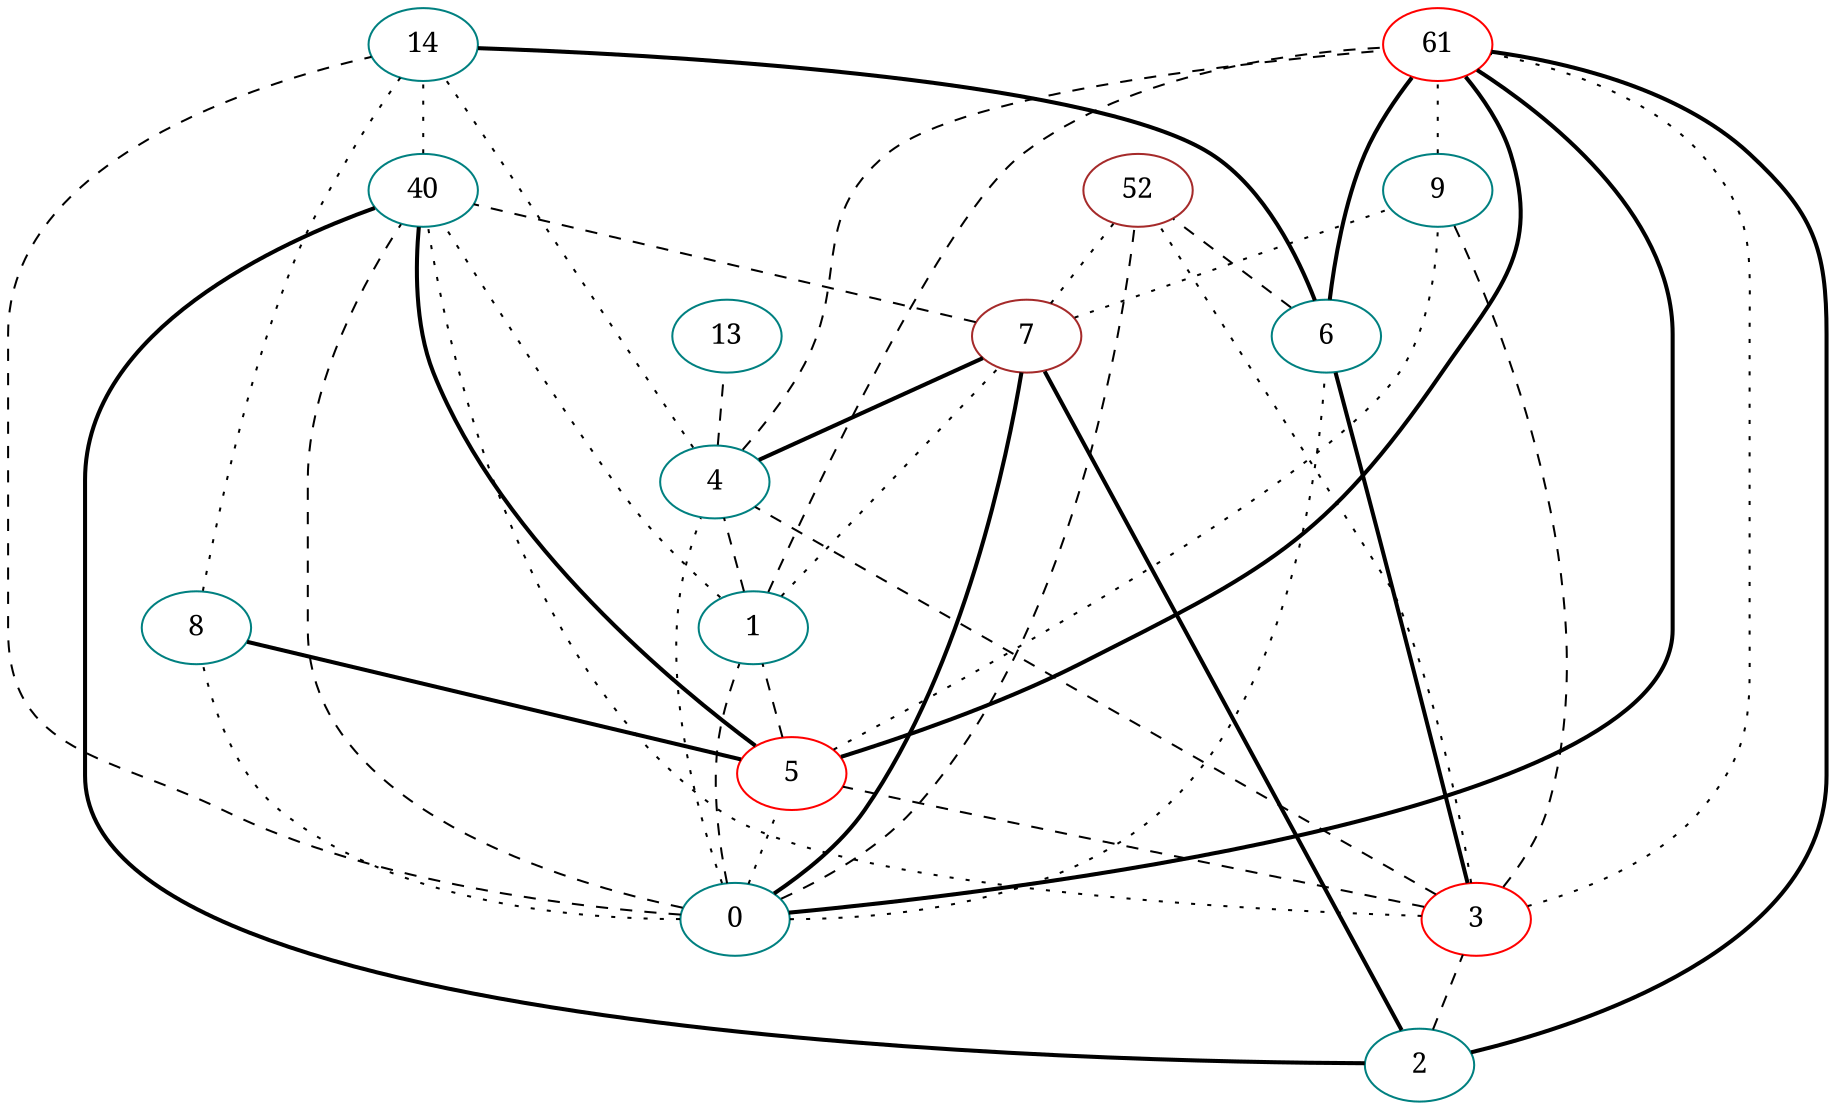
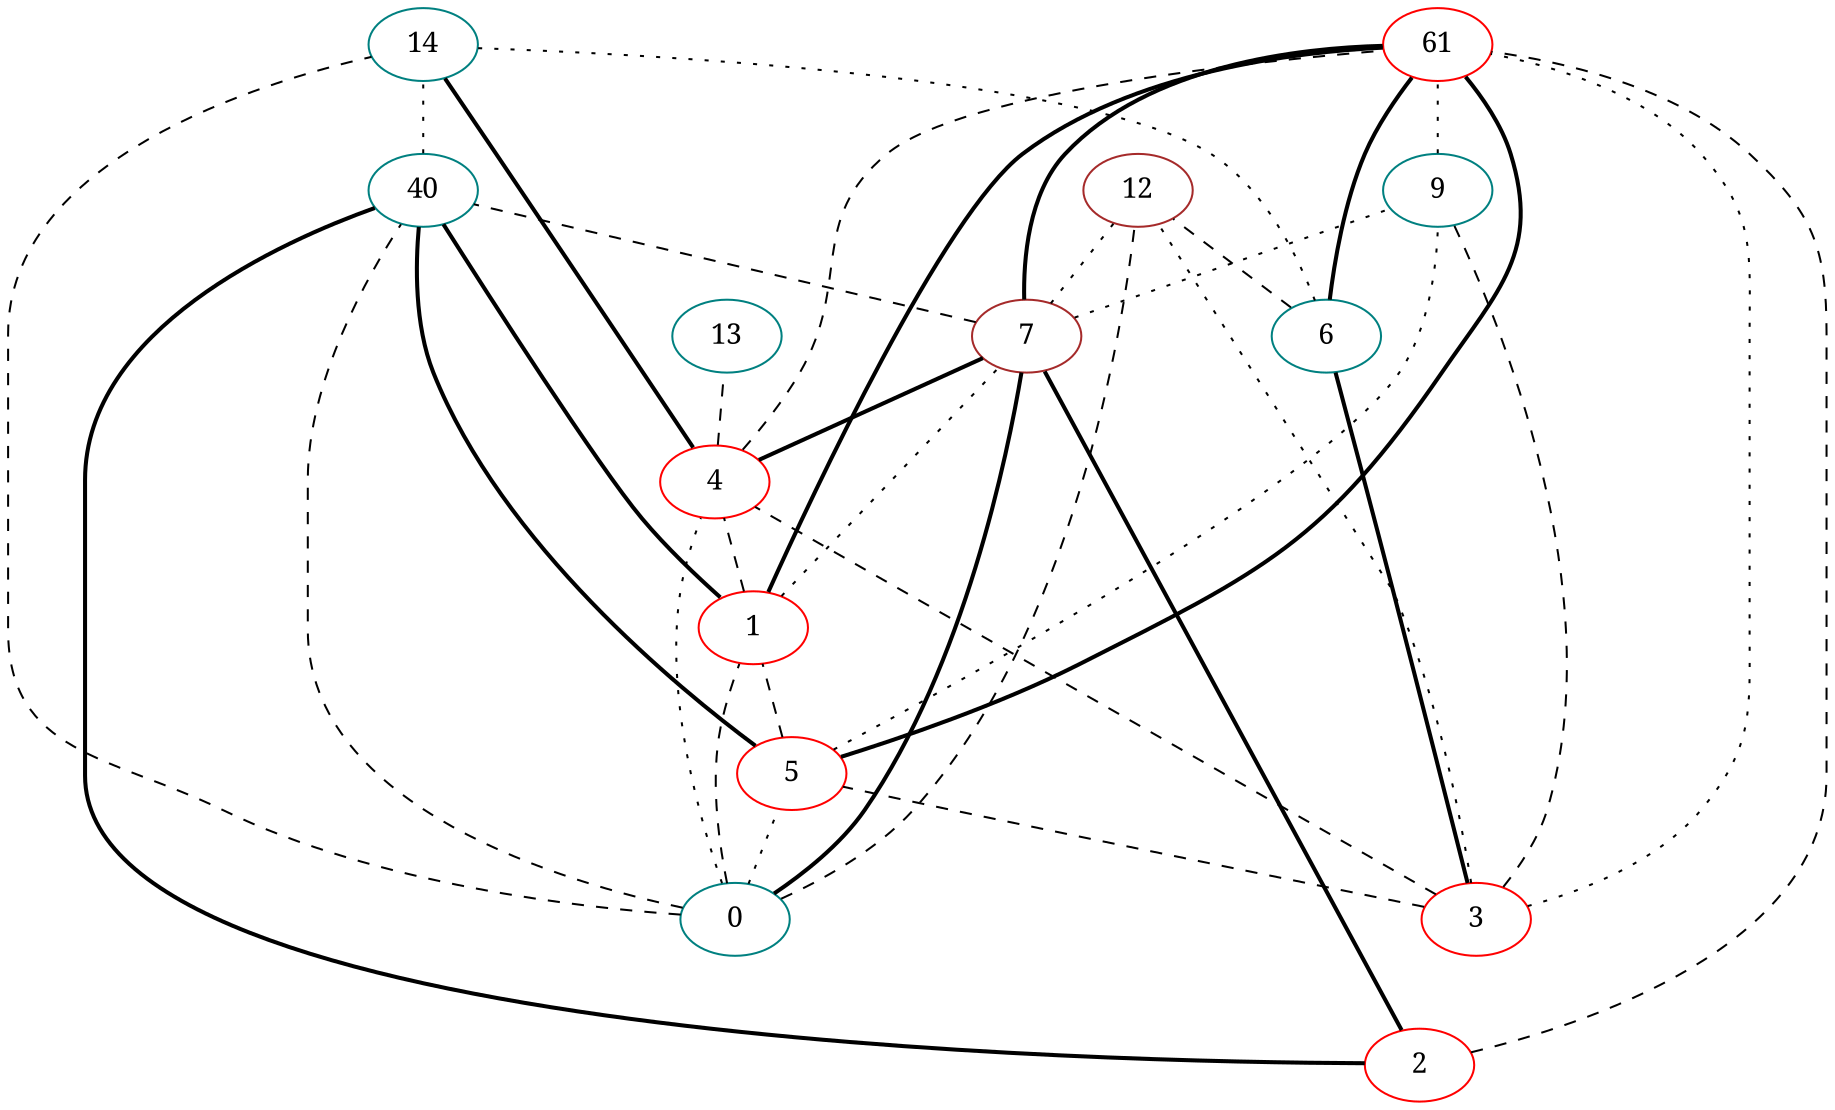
(940, 84) -> (940, 84)
(1138, 190) -> (1138, 190)
(980, 201) -> (980, 201)
(569, 263) -> (569, 263)
(571, 420) -> (571, 420)
(715, 482) -> (715, 482)
(1827, 553) -> (1827, 553)
(196, 628) -> none
(753, 628) -> (753, 628)
(1531, 762) -> (1089, 133)
(1189, 780) -> none
(741, 821) -> none
(1448, 992) -> none
(1420, 1065) -> (1420, 1065)
